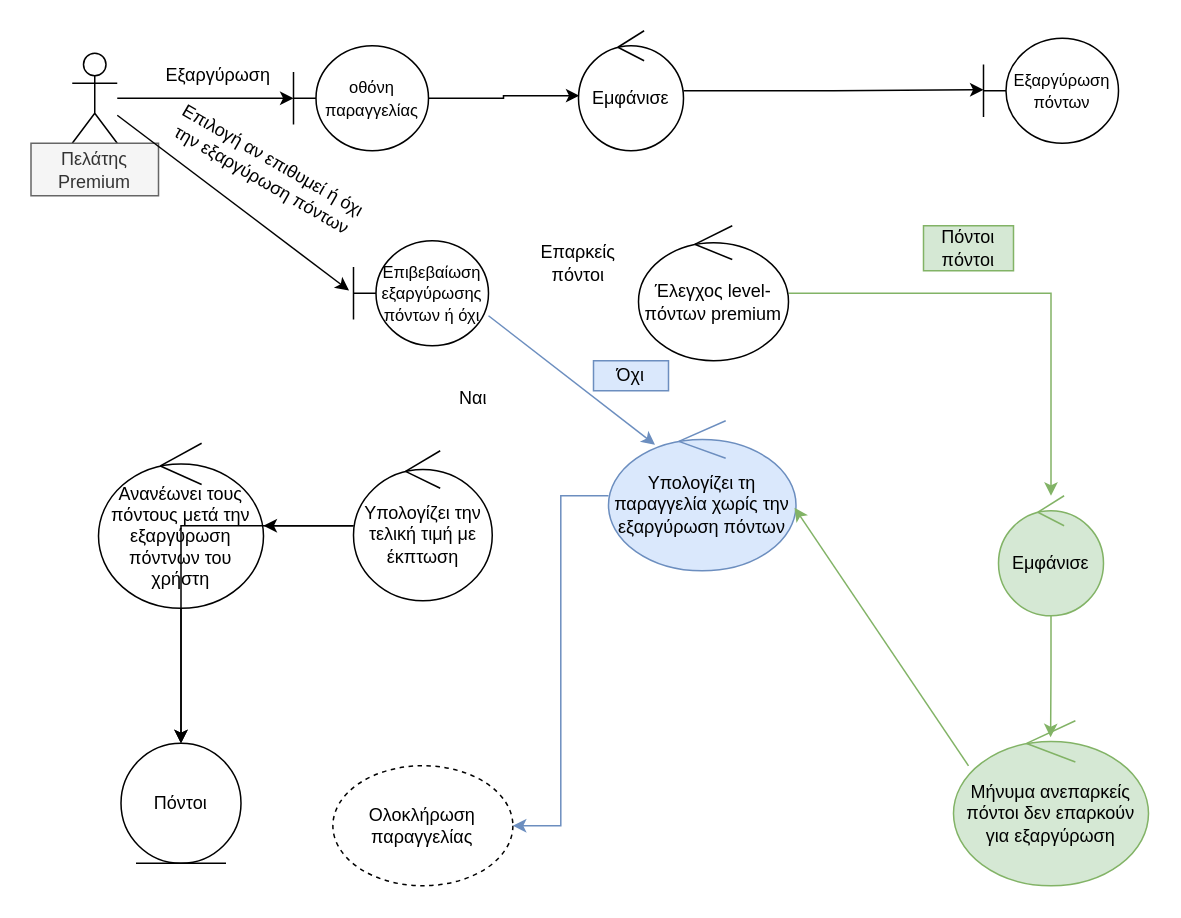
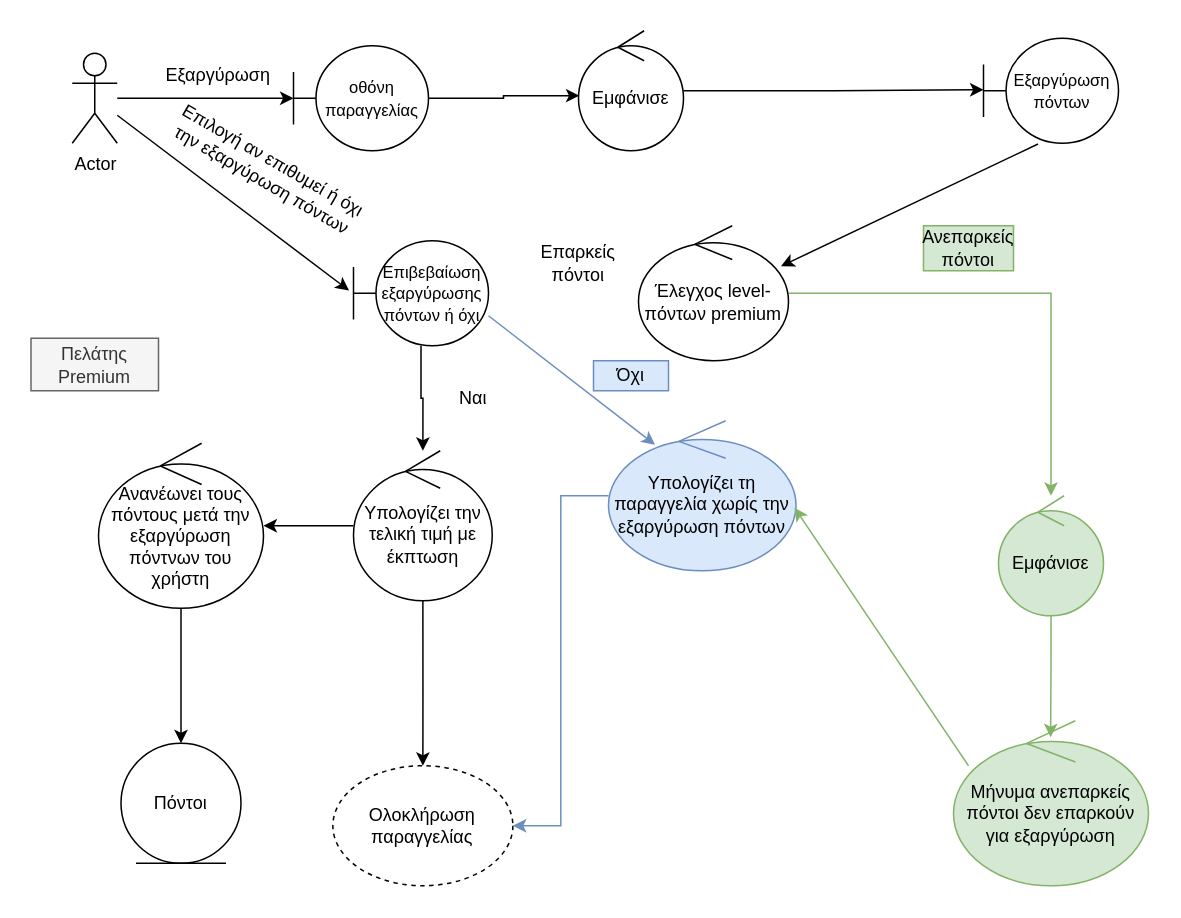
(95, 170) -> (95, 365)
none -> (914, 203)
(968, 248) -> (968, 248)
none -> (421, 393)
(183, 526) -> (423, 678)
